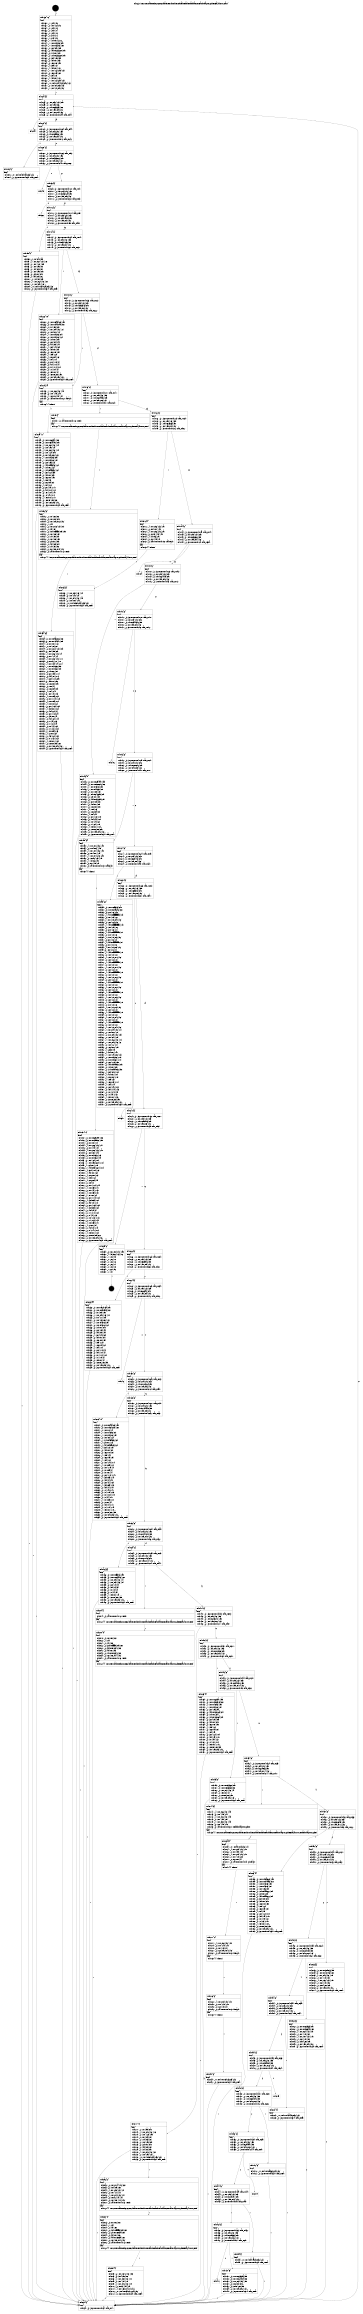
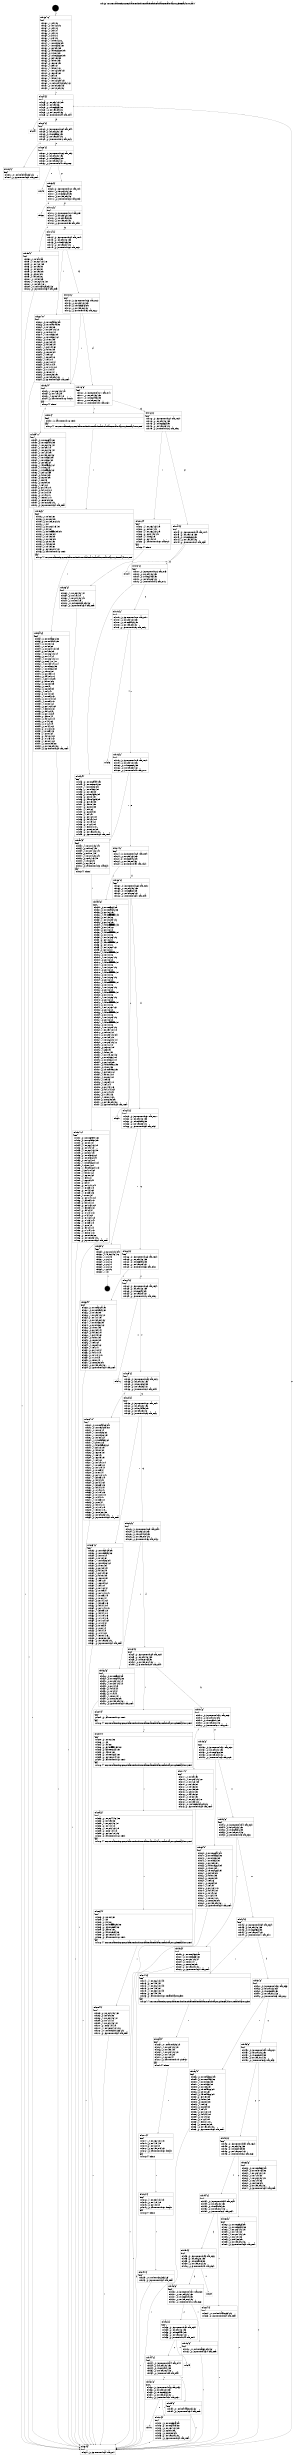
none -> (105, 1594)
(149, 2169) -> (143, 1789)
